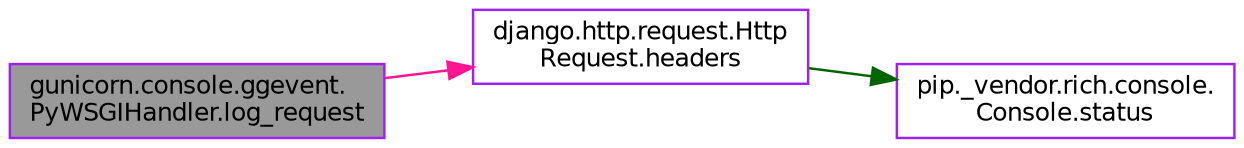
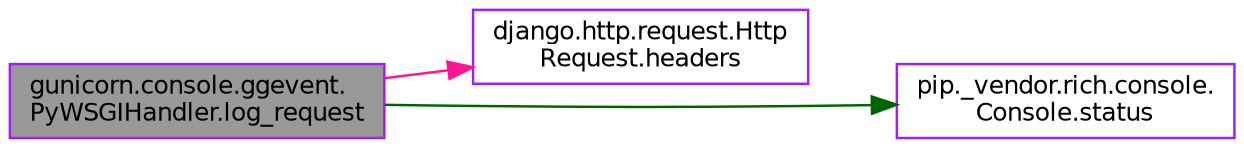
(840, 72) -> (628, 107)
